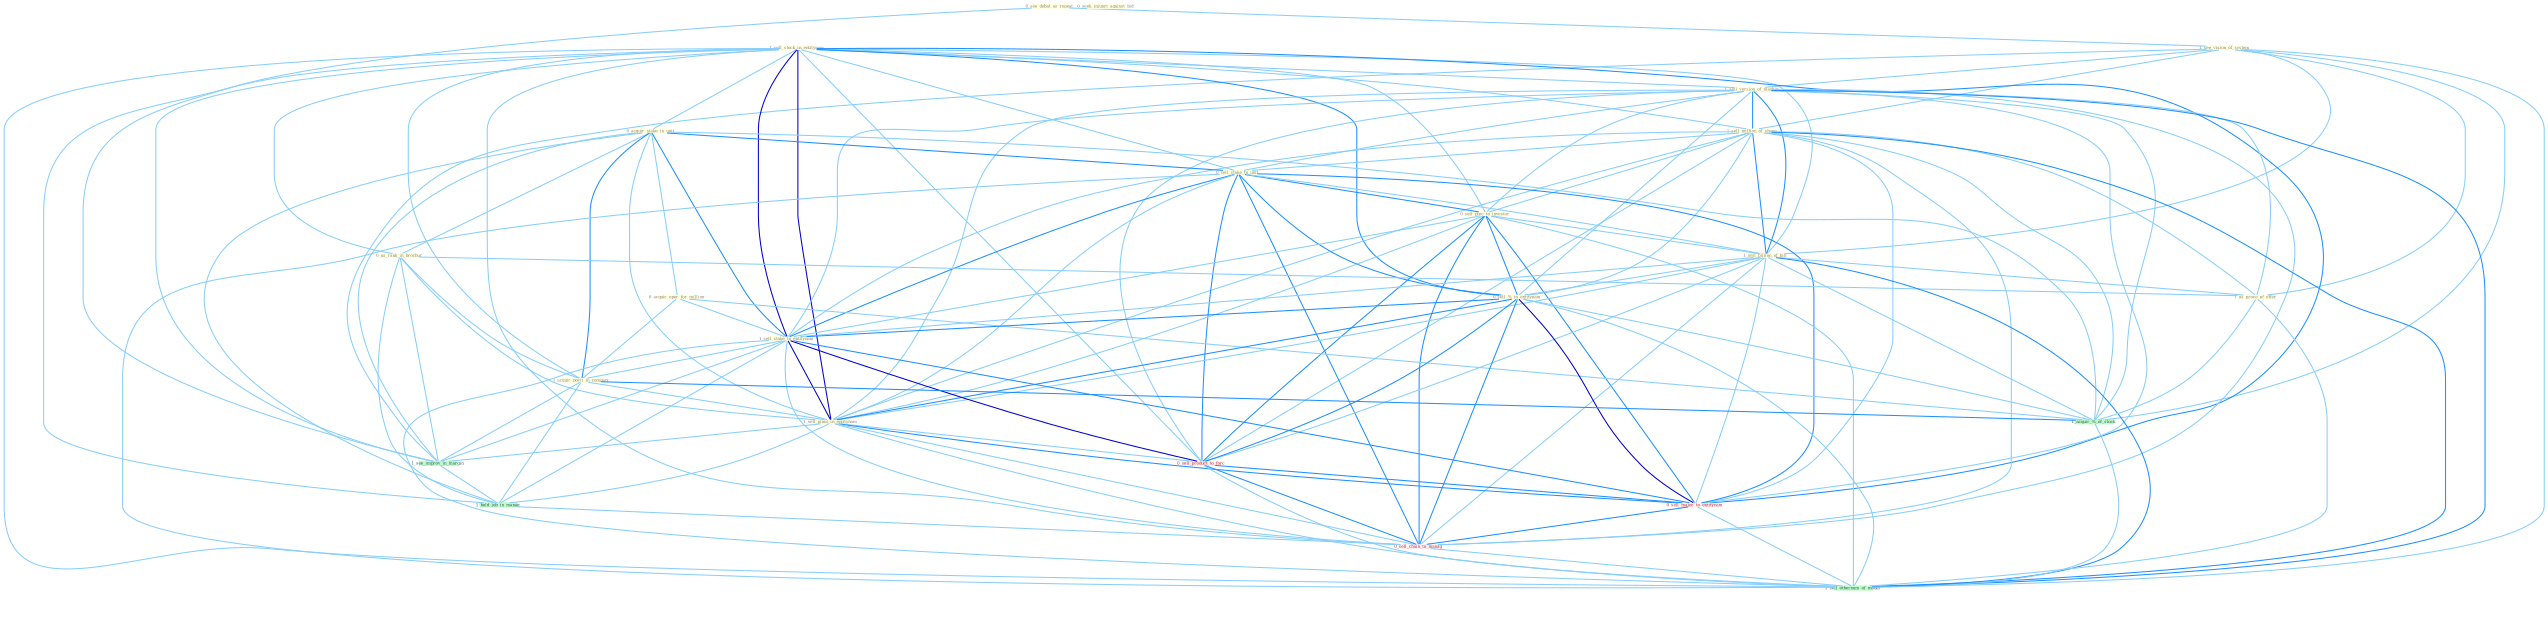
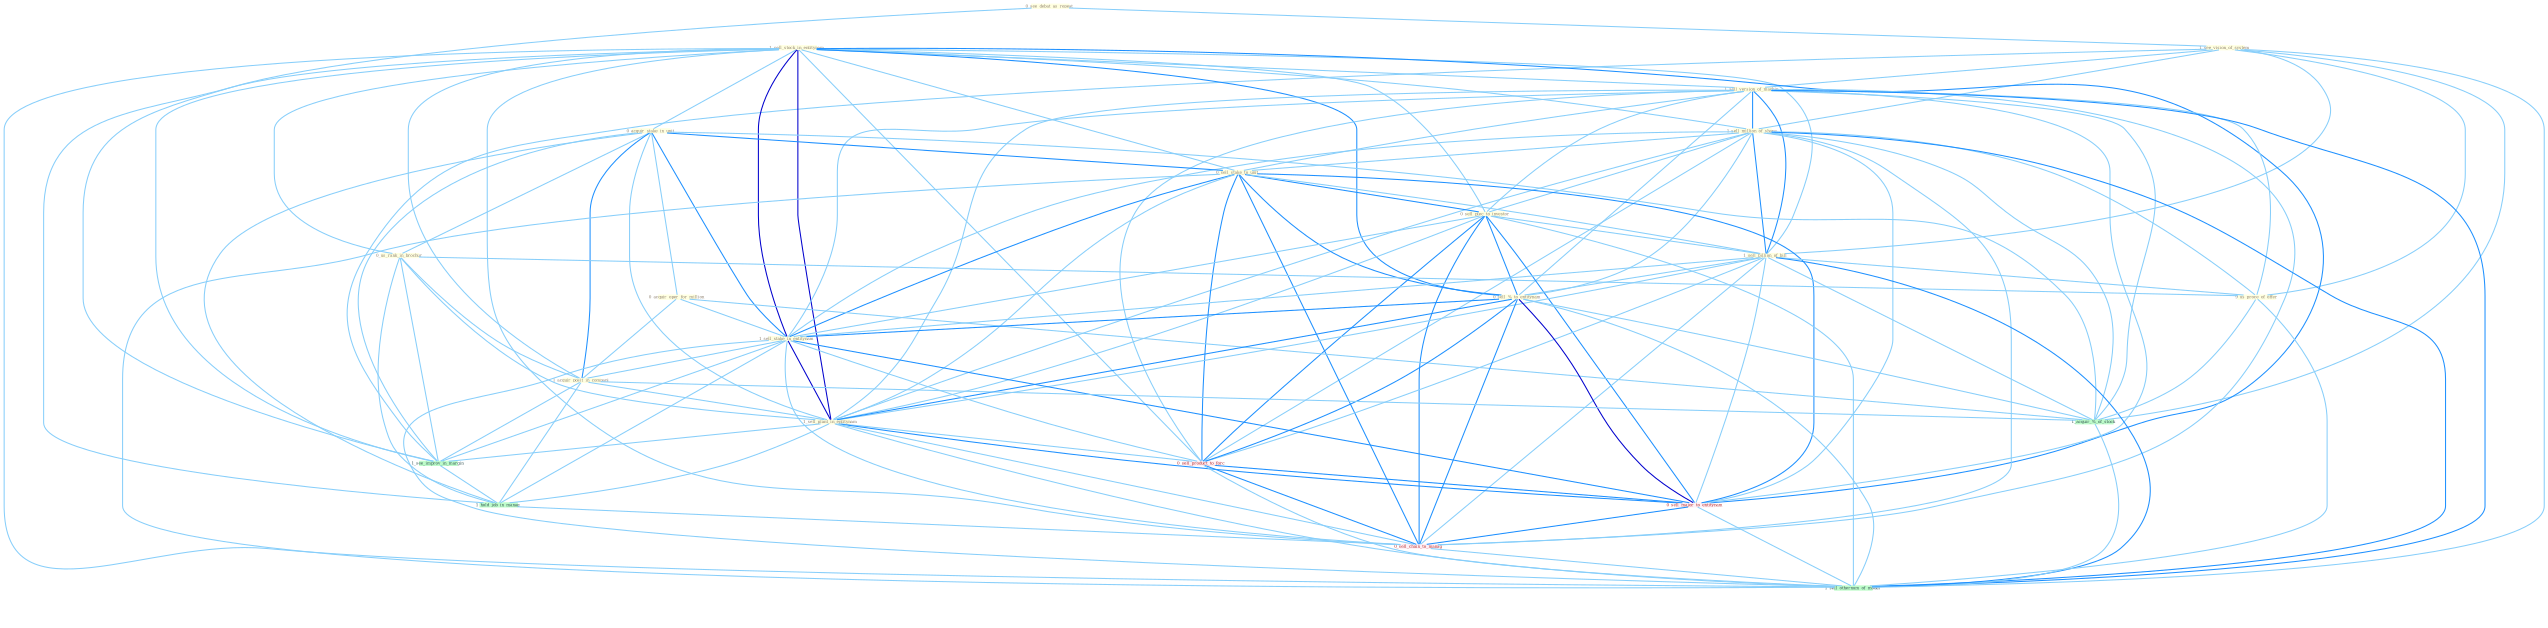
(1106, 6) -> none
(2256, 297) -> (2256, 297)
(1338, 401) -> (1338, 401)
(992, 407) -> (992, 407)
